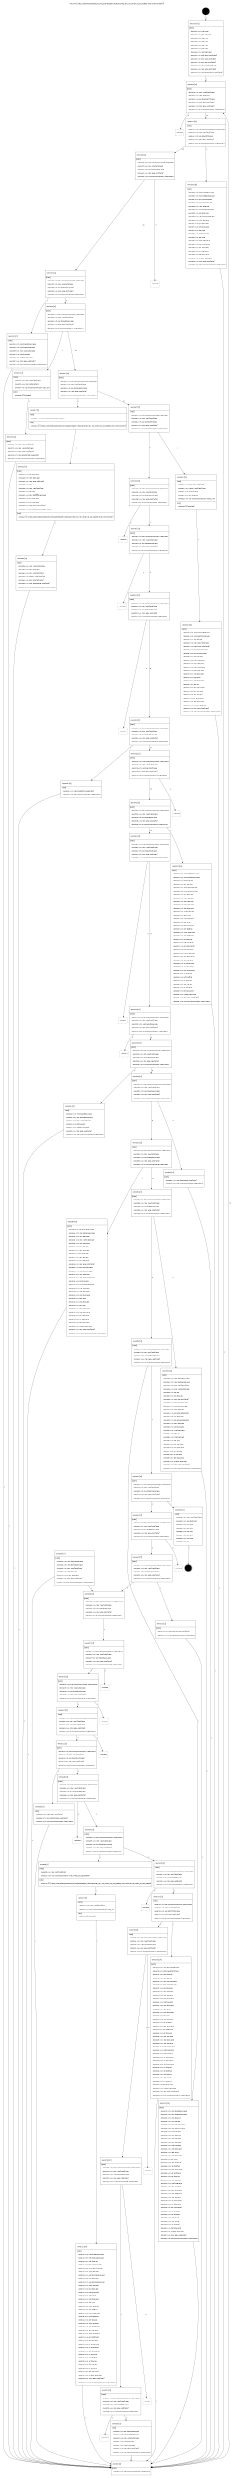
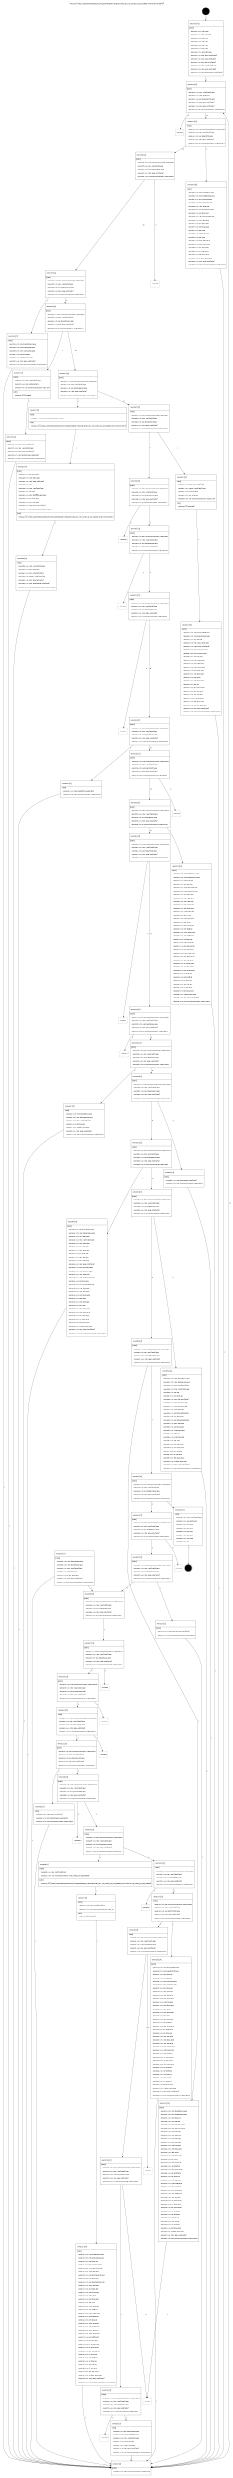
(195, 2357) -> (156, 2319)
